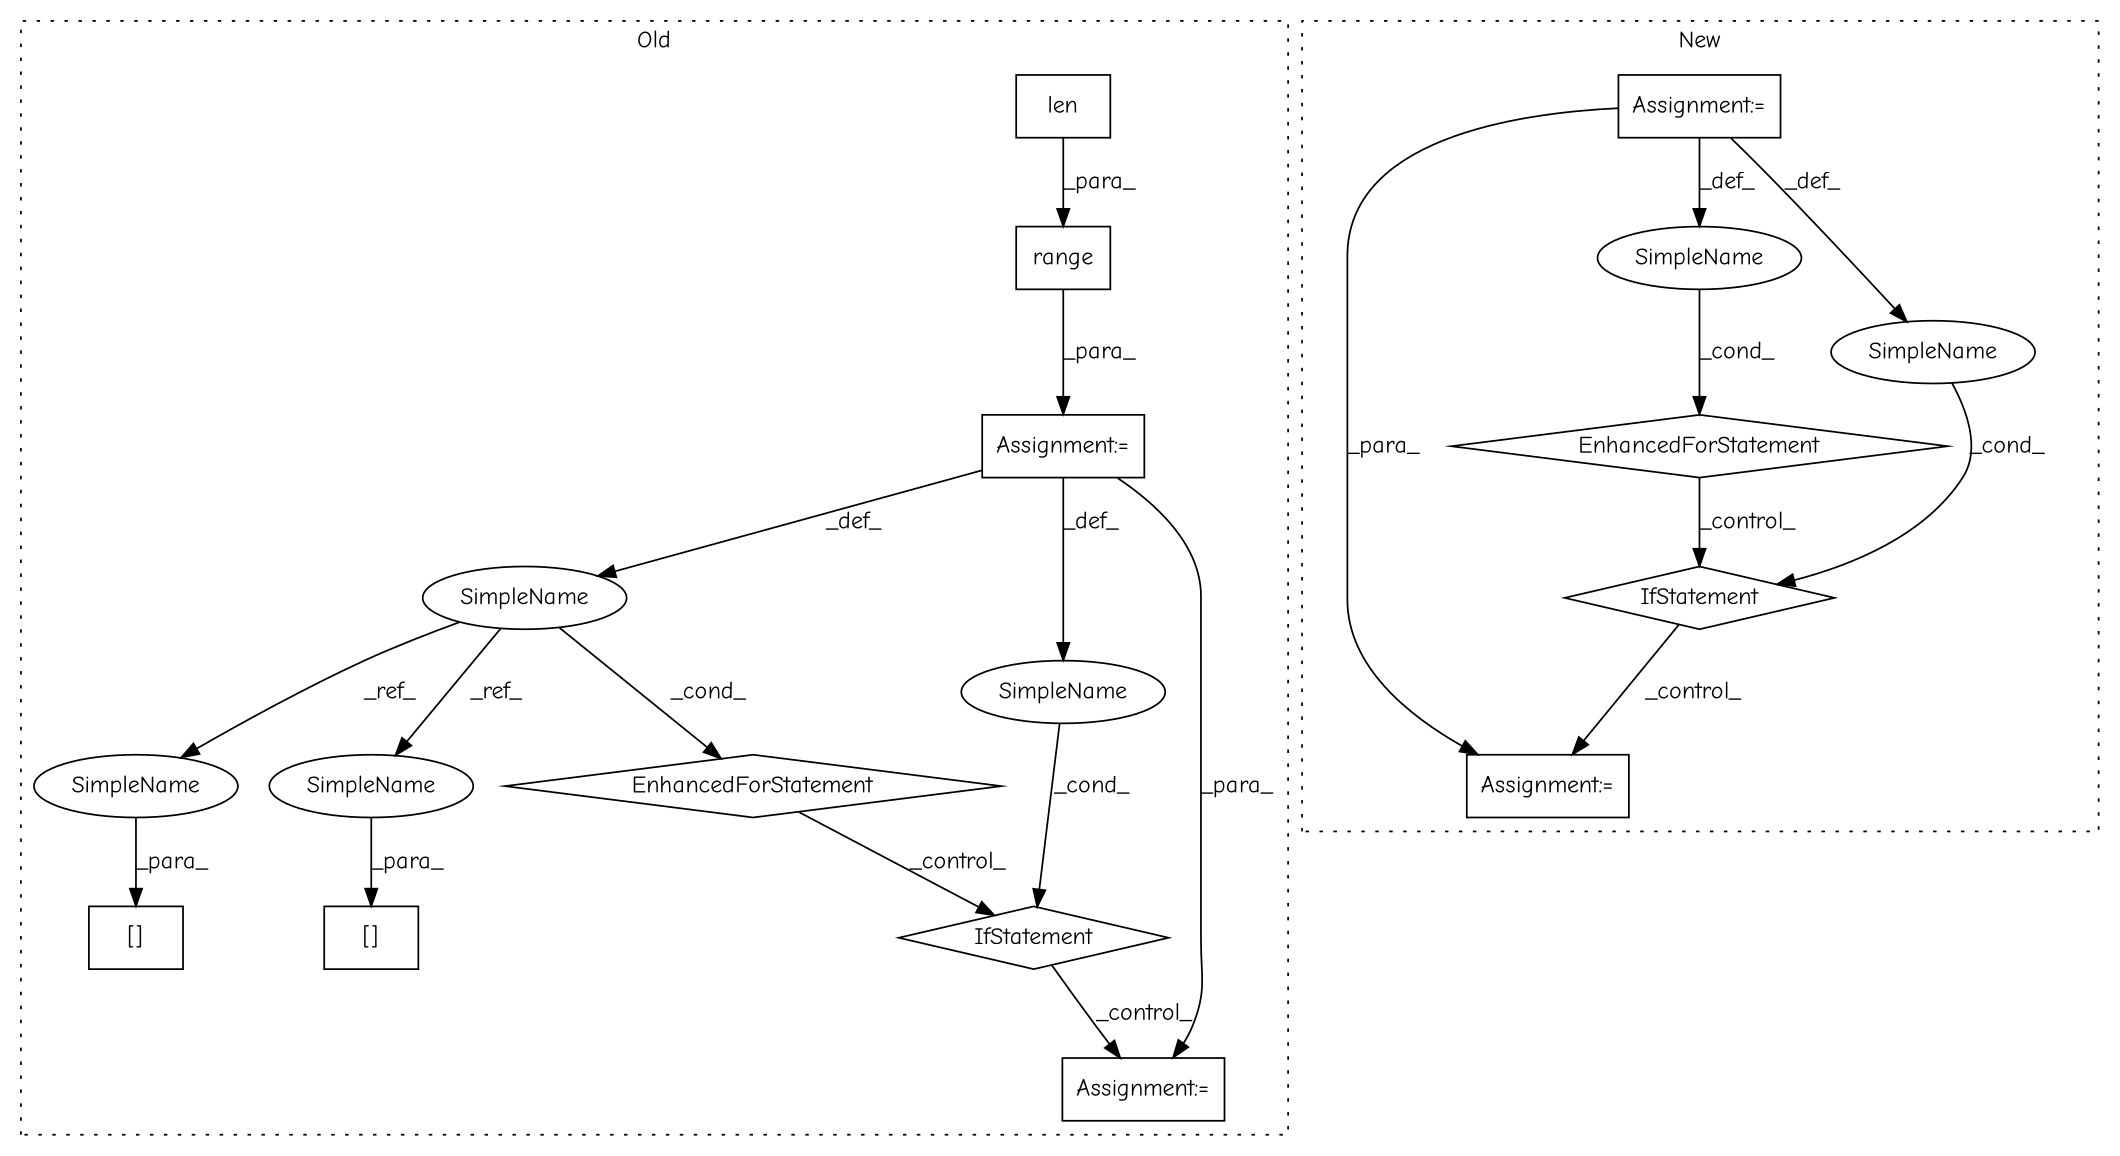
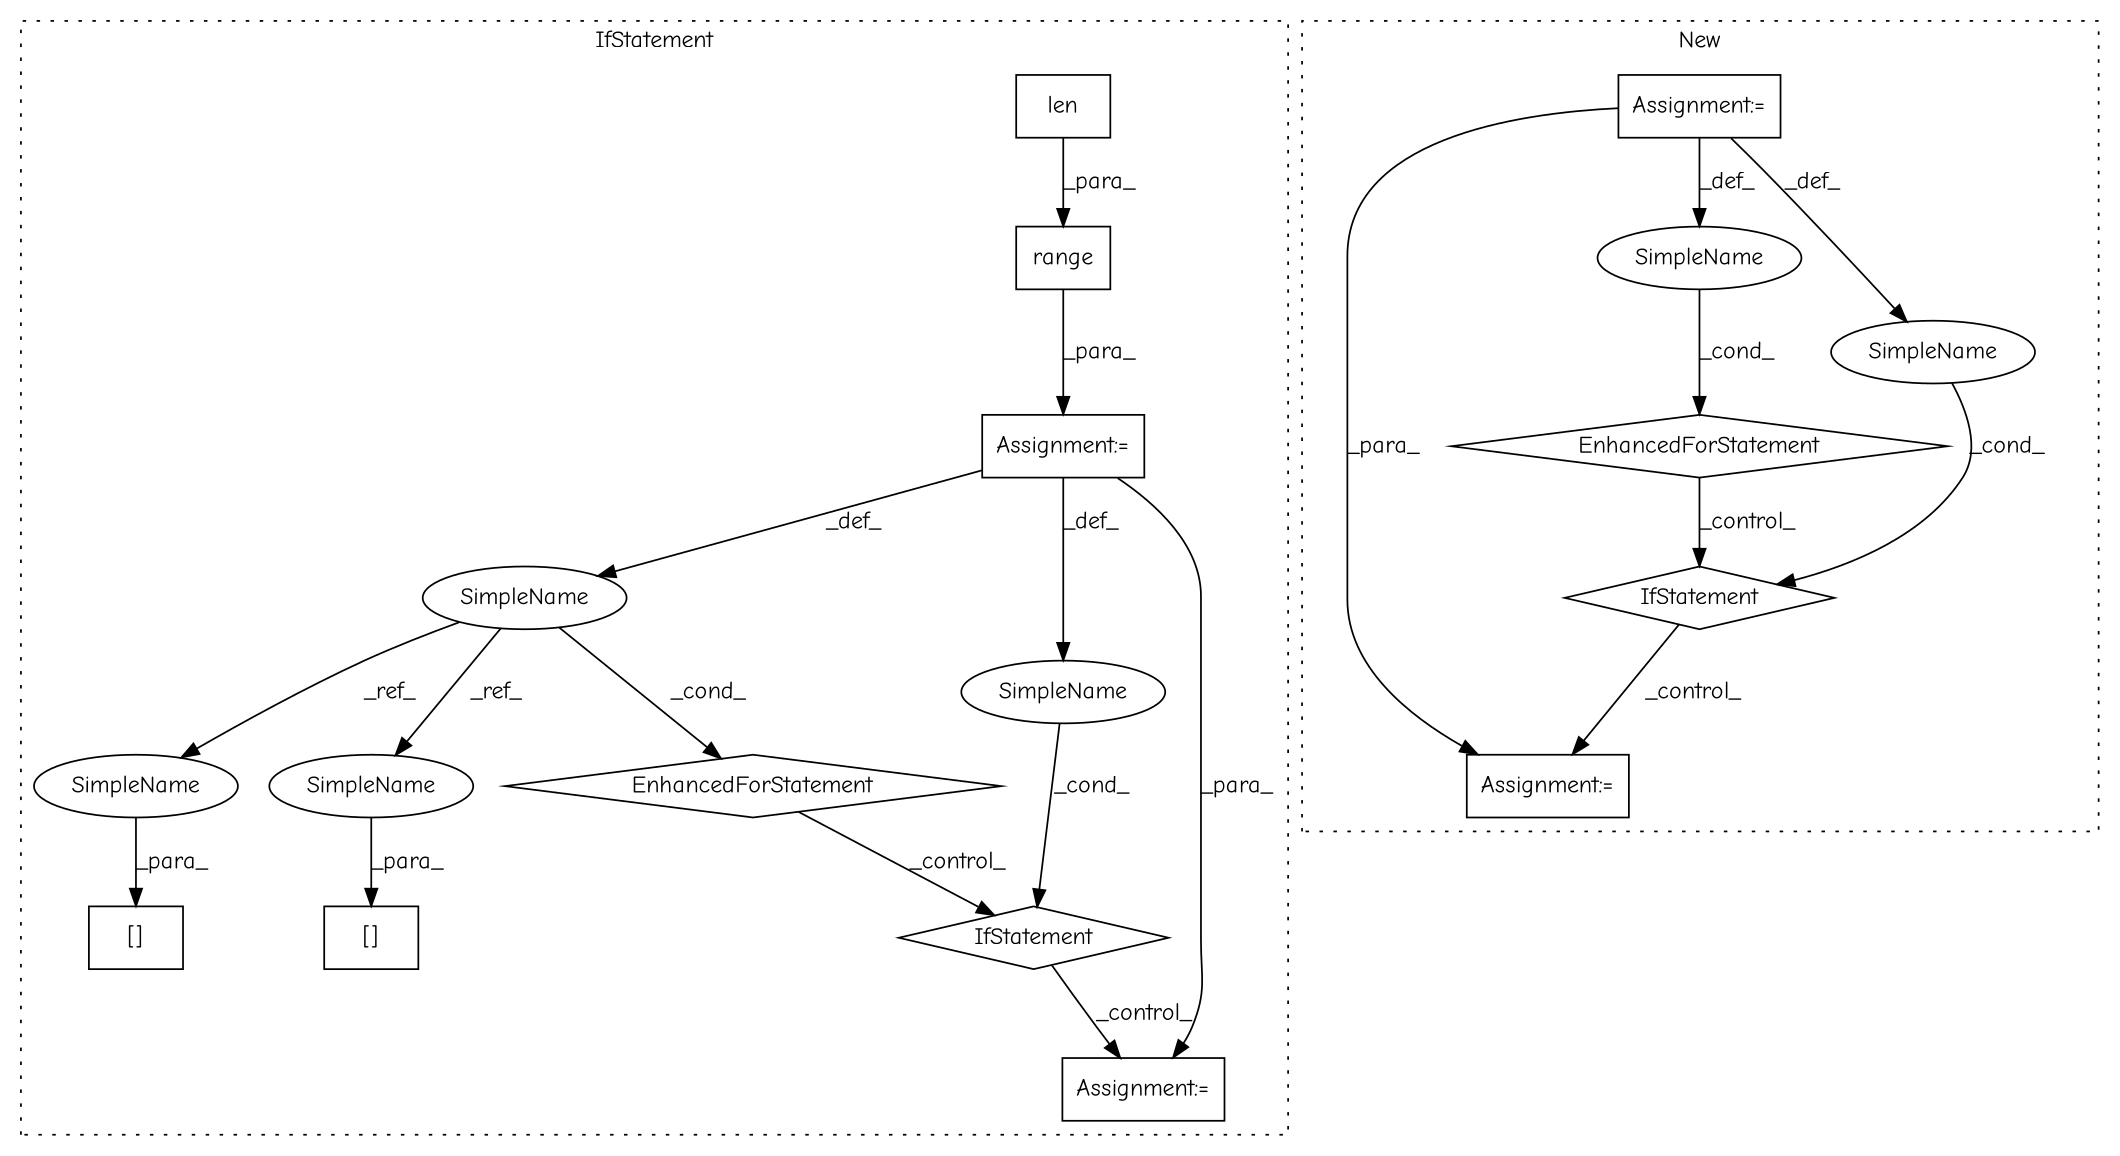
(655, 41) -> (655, 41)
